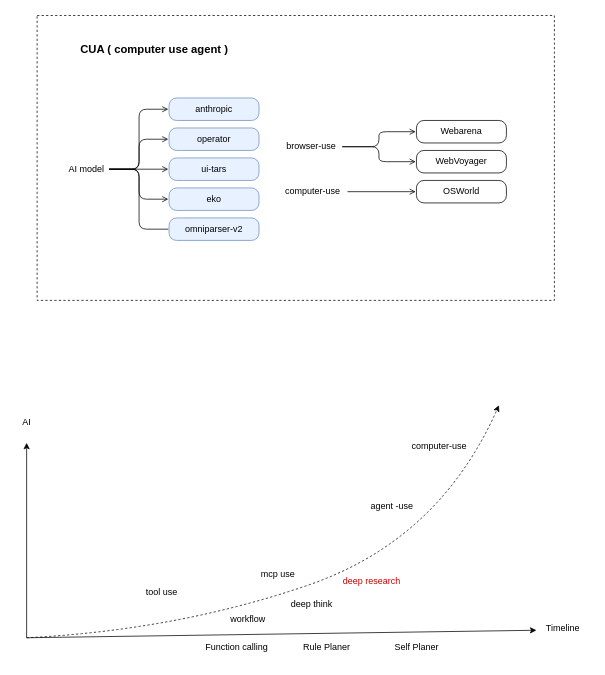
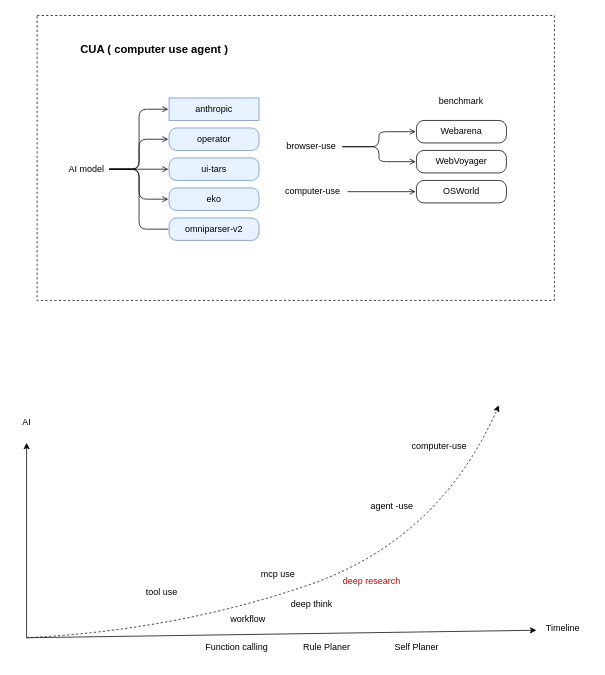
none -> (462, 102)
(214, 109) -> (214, 109)
